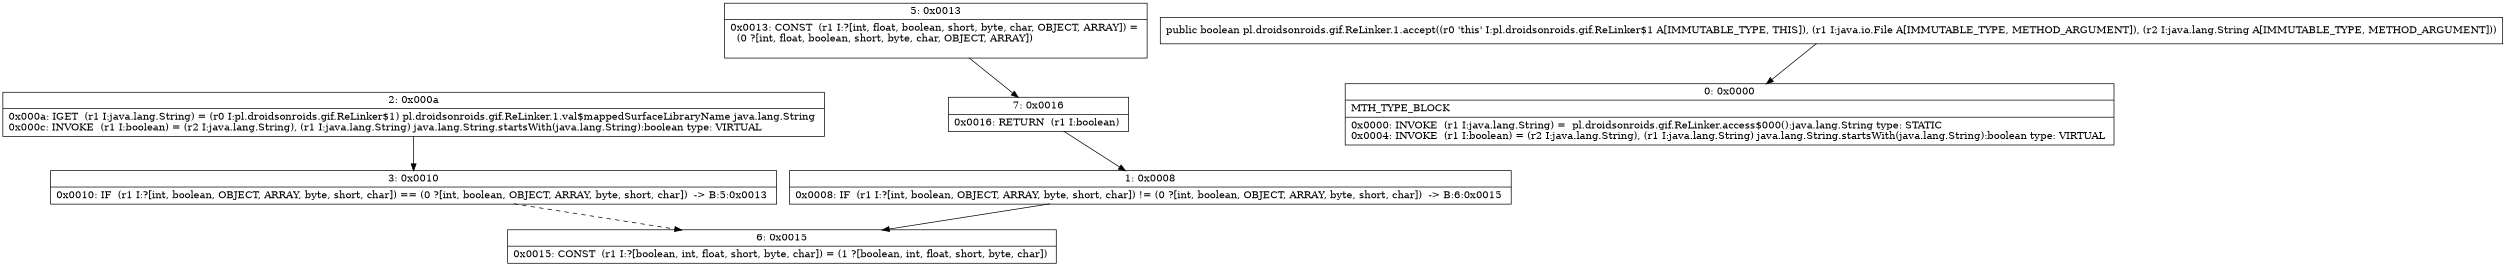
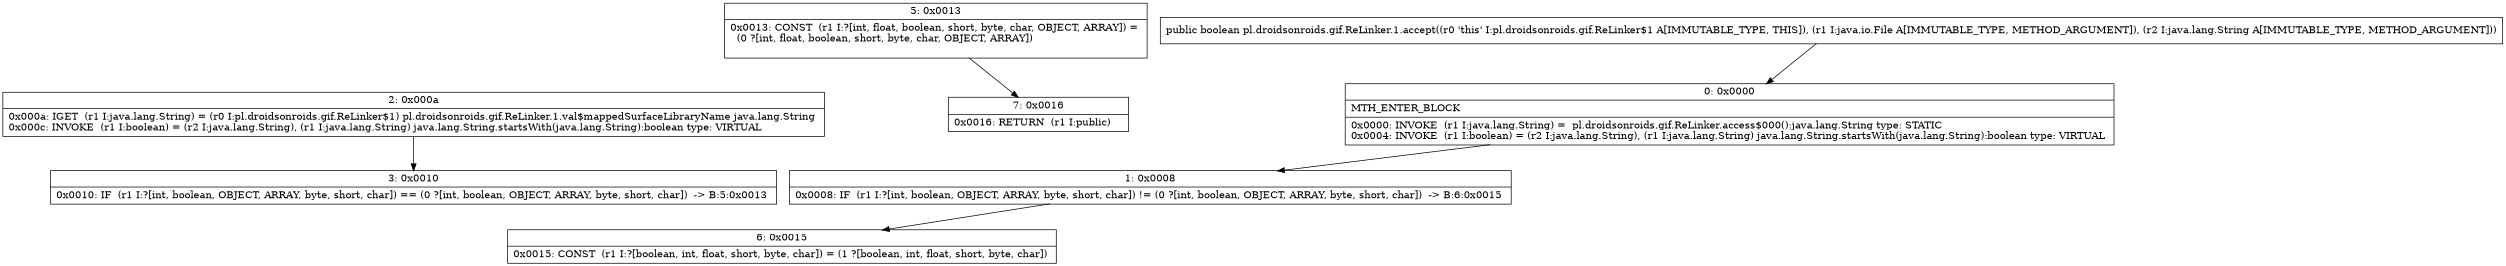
(1400, 108) -> (1406, 108)
(1038, 123) -> (1034, 123)
(1092, 149) -> (1387, 157)
(594, 216) -> none
